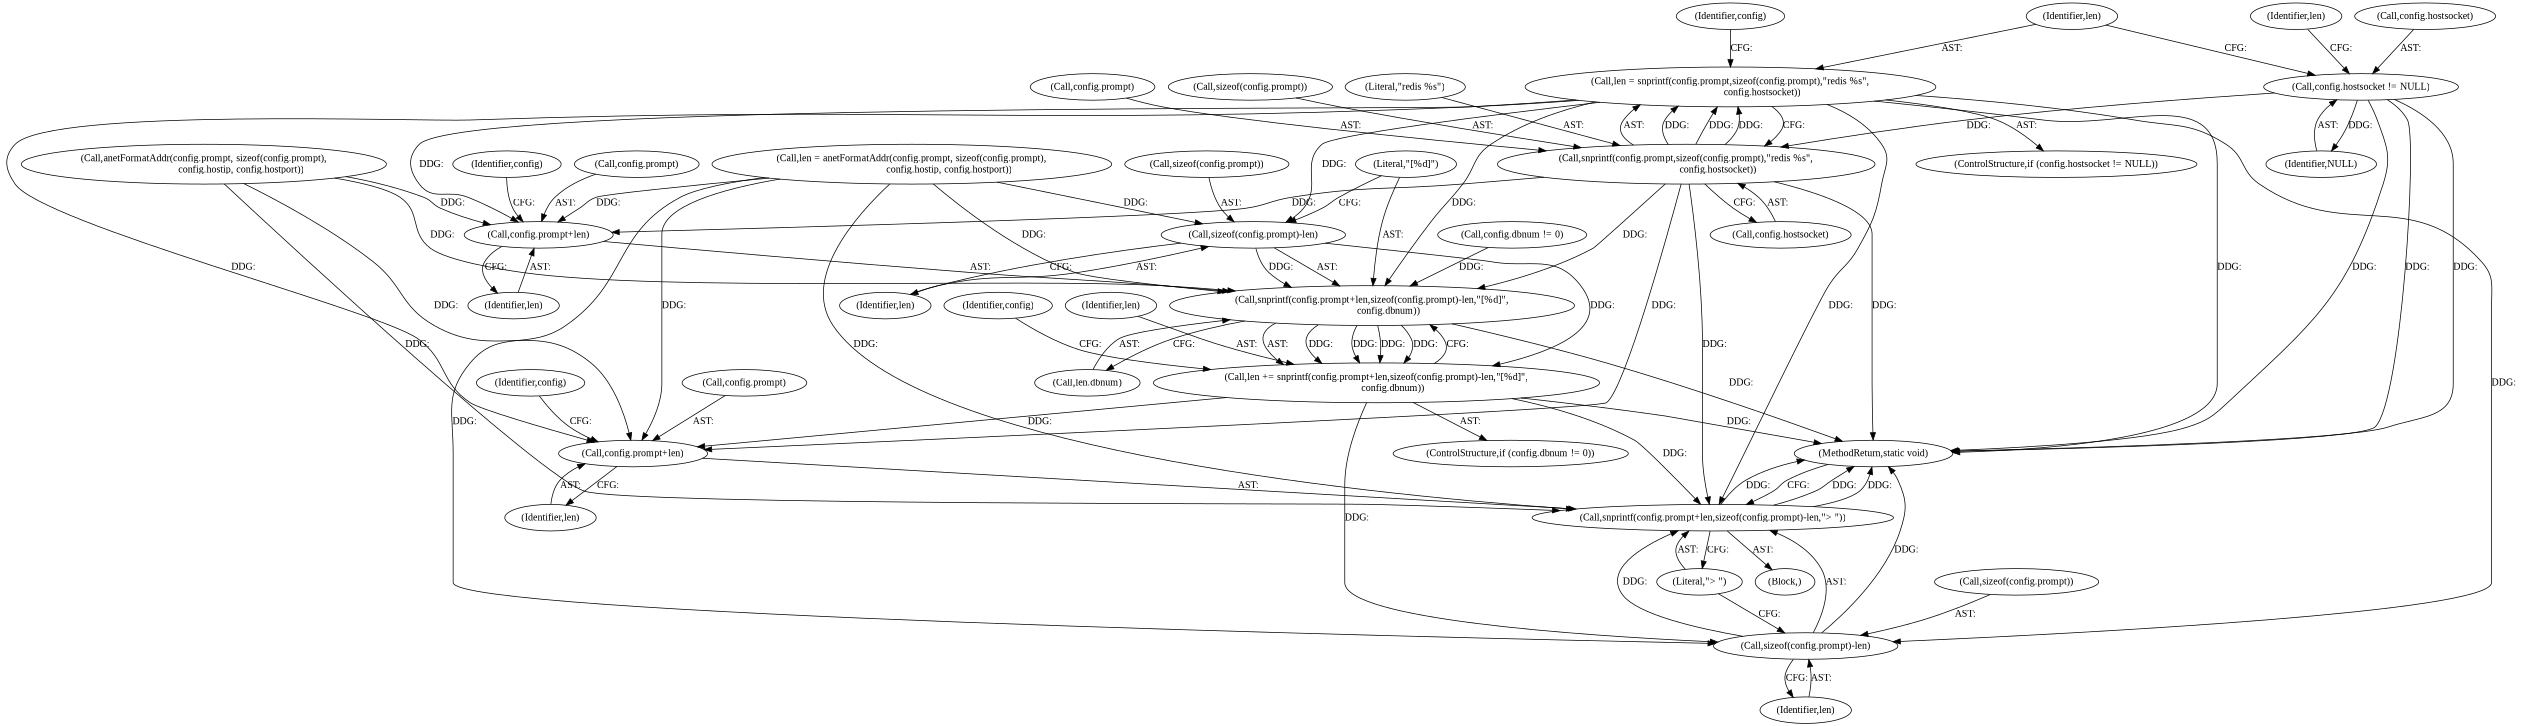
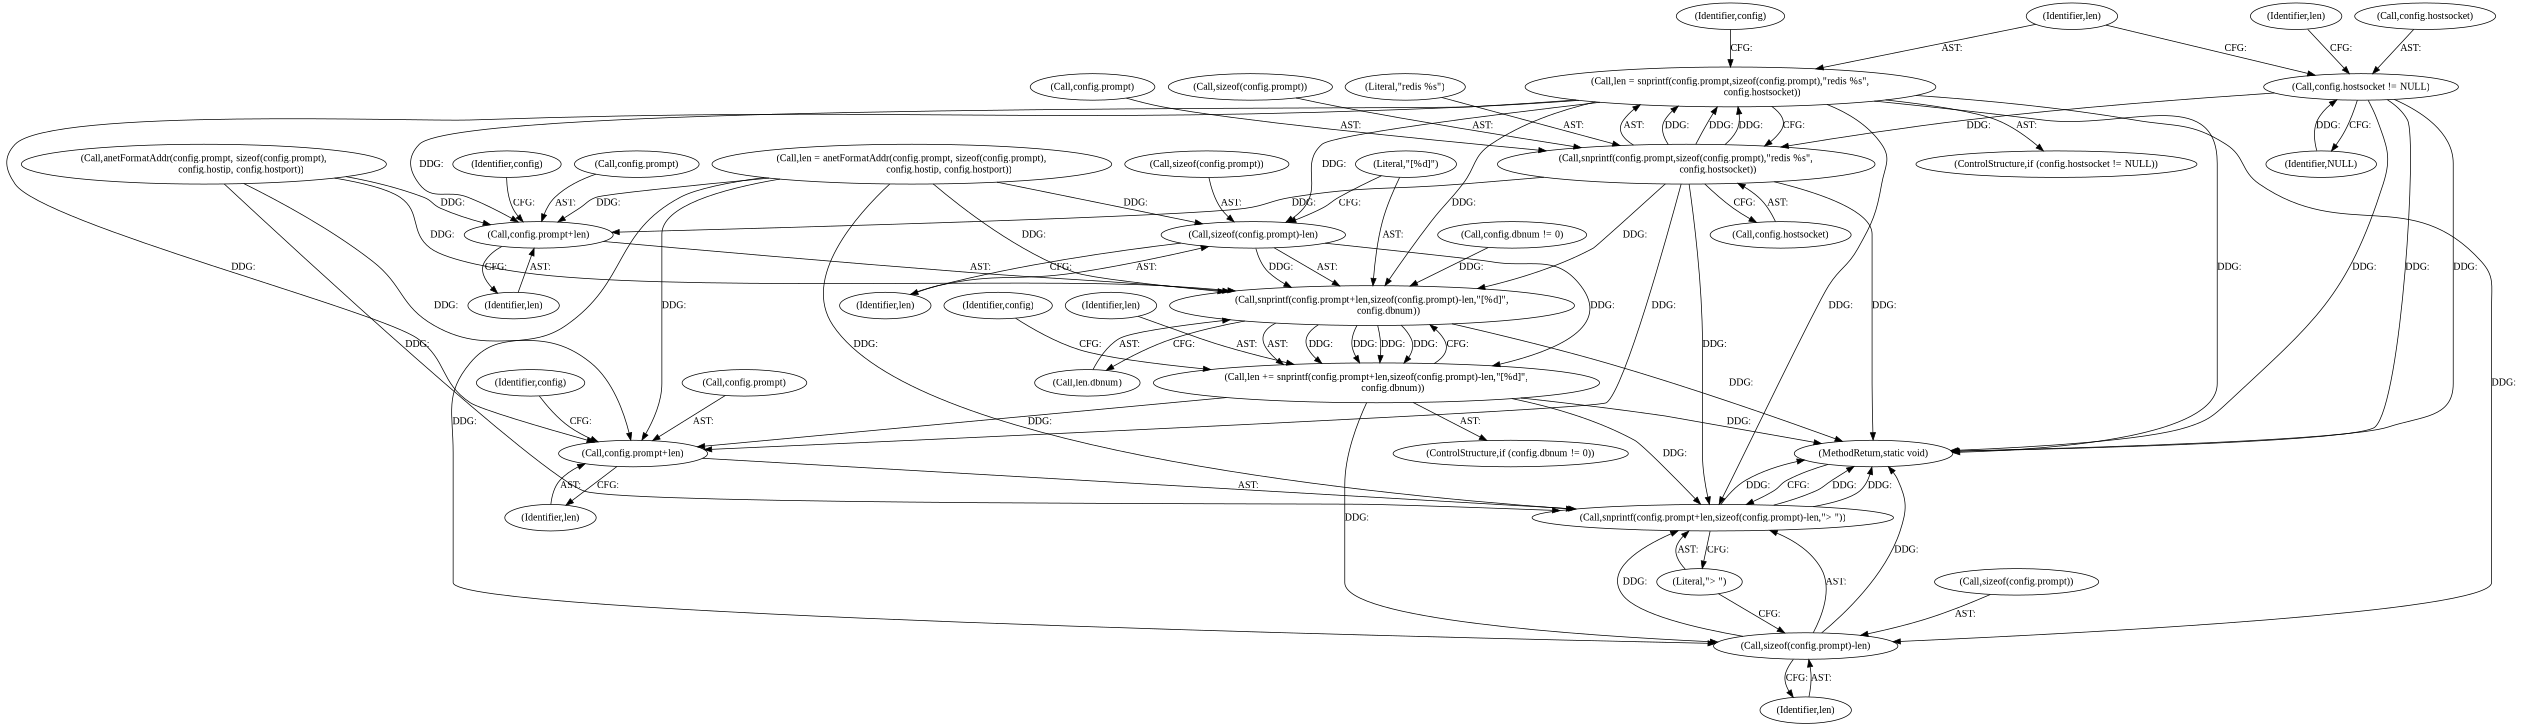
(2330, 126) -> (2330, 126)
(2362, 126) -> (2362, 126)
(1785, 582) -> none
